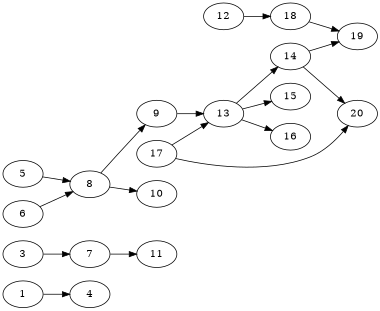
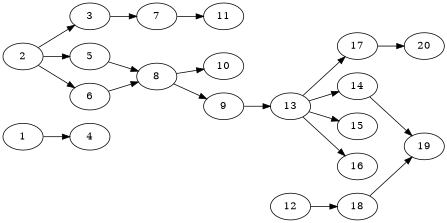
none -> (23, 56)
(321, 83) -> none
(187, 136) -> (321, 79)
